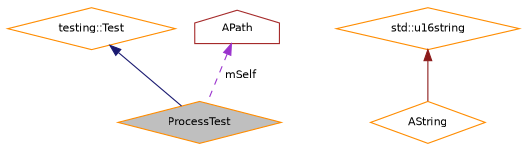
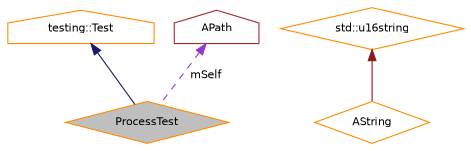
(92, 29) -> (81, 29)
